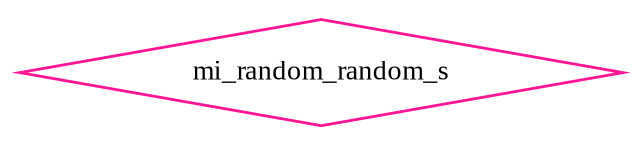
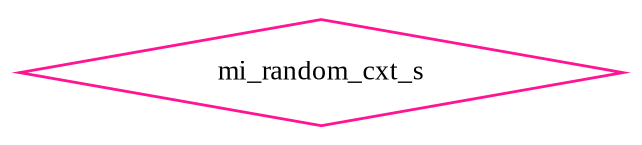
(321, 73) -> (321, 73)
